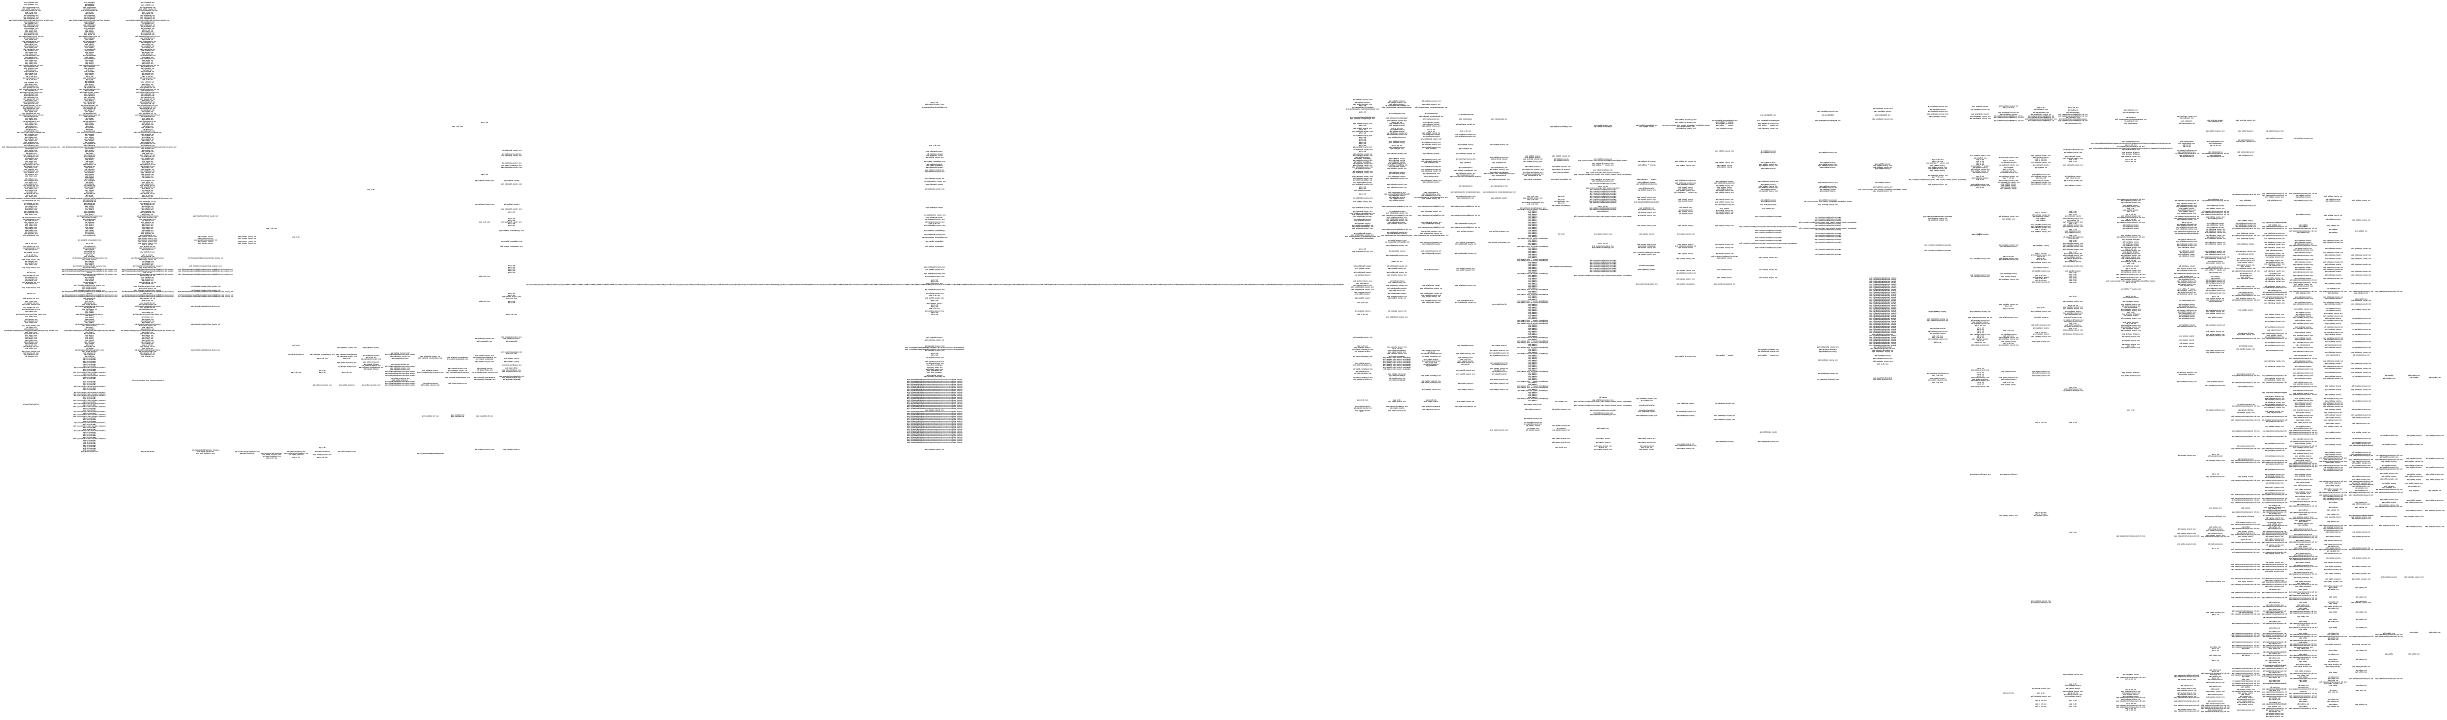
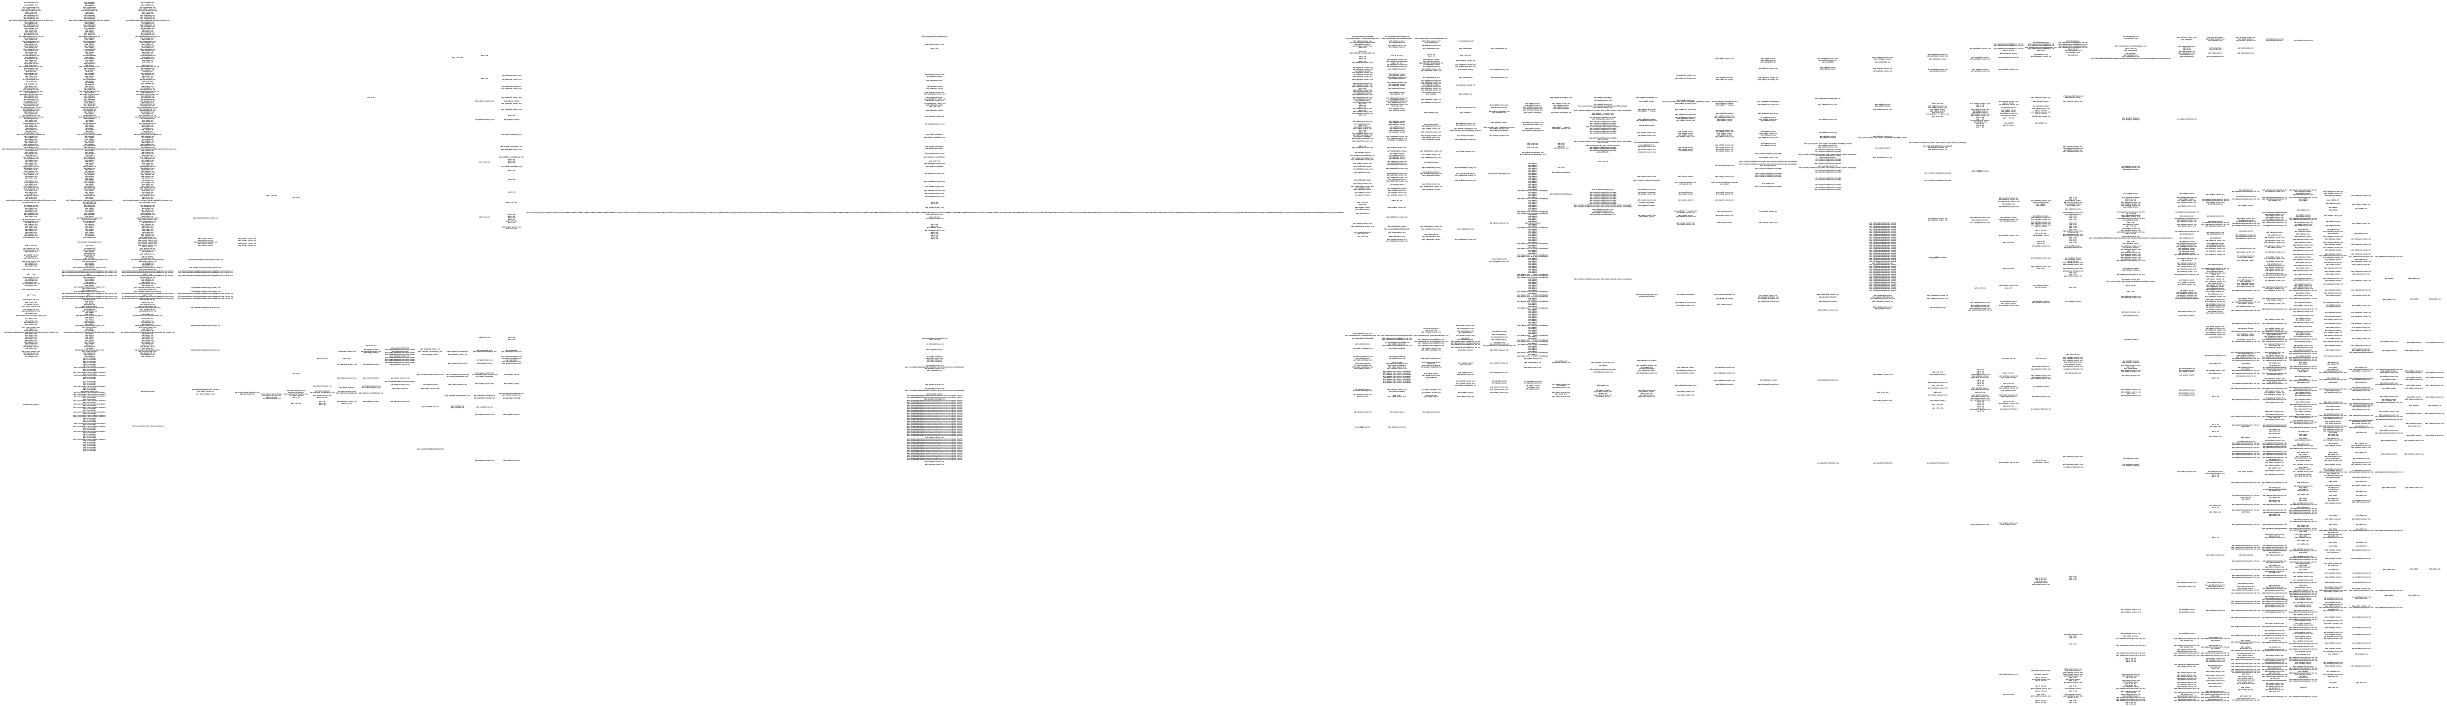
(2187, 301) -> none
(148, 334) -> none
(2275, 563) -> none
